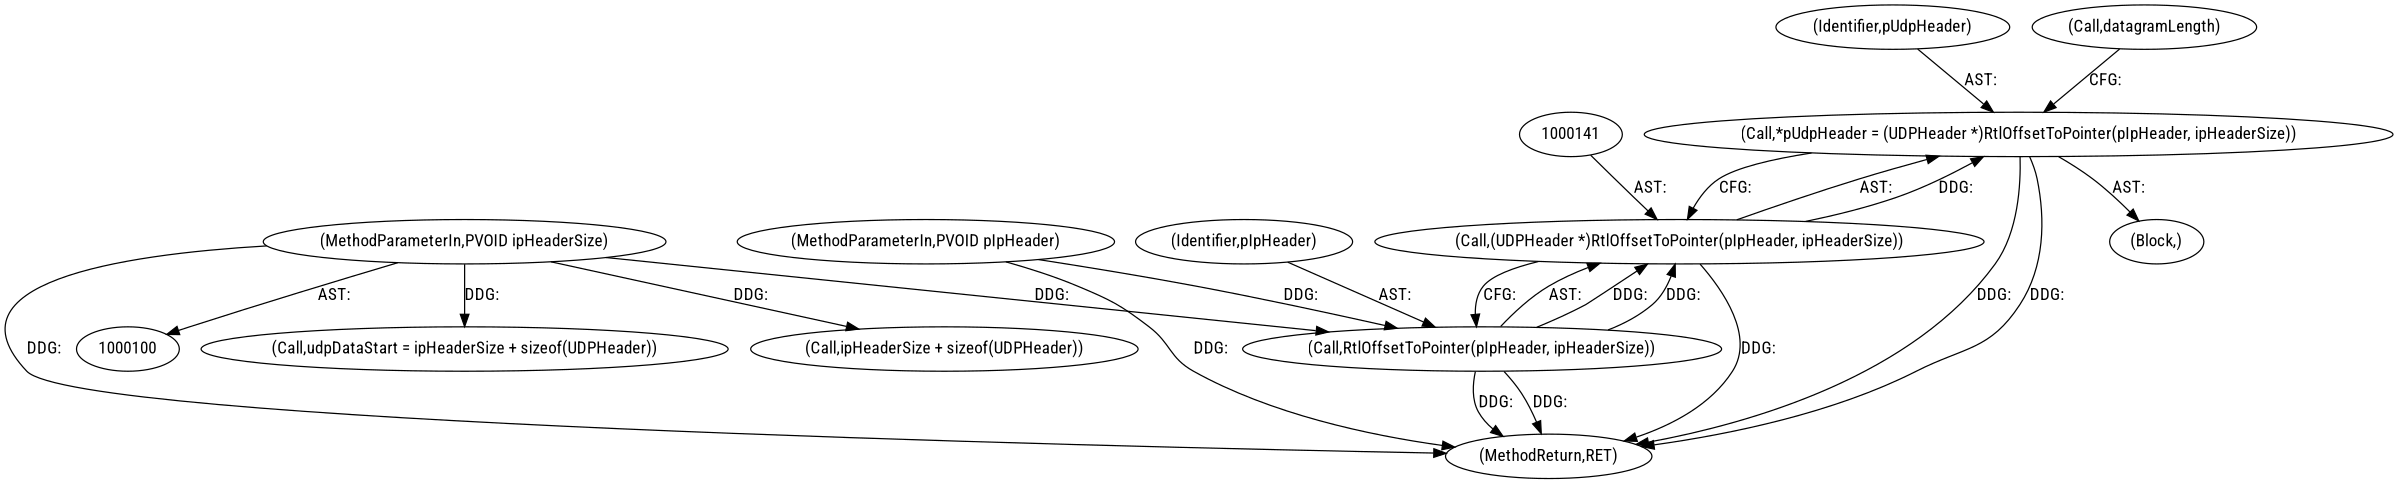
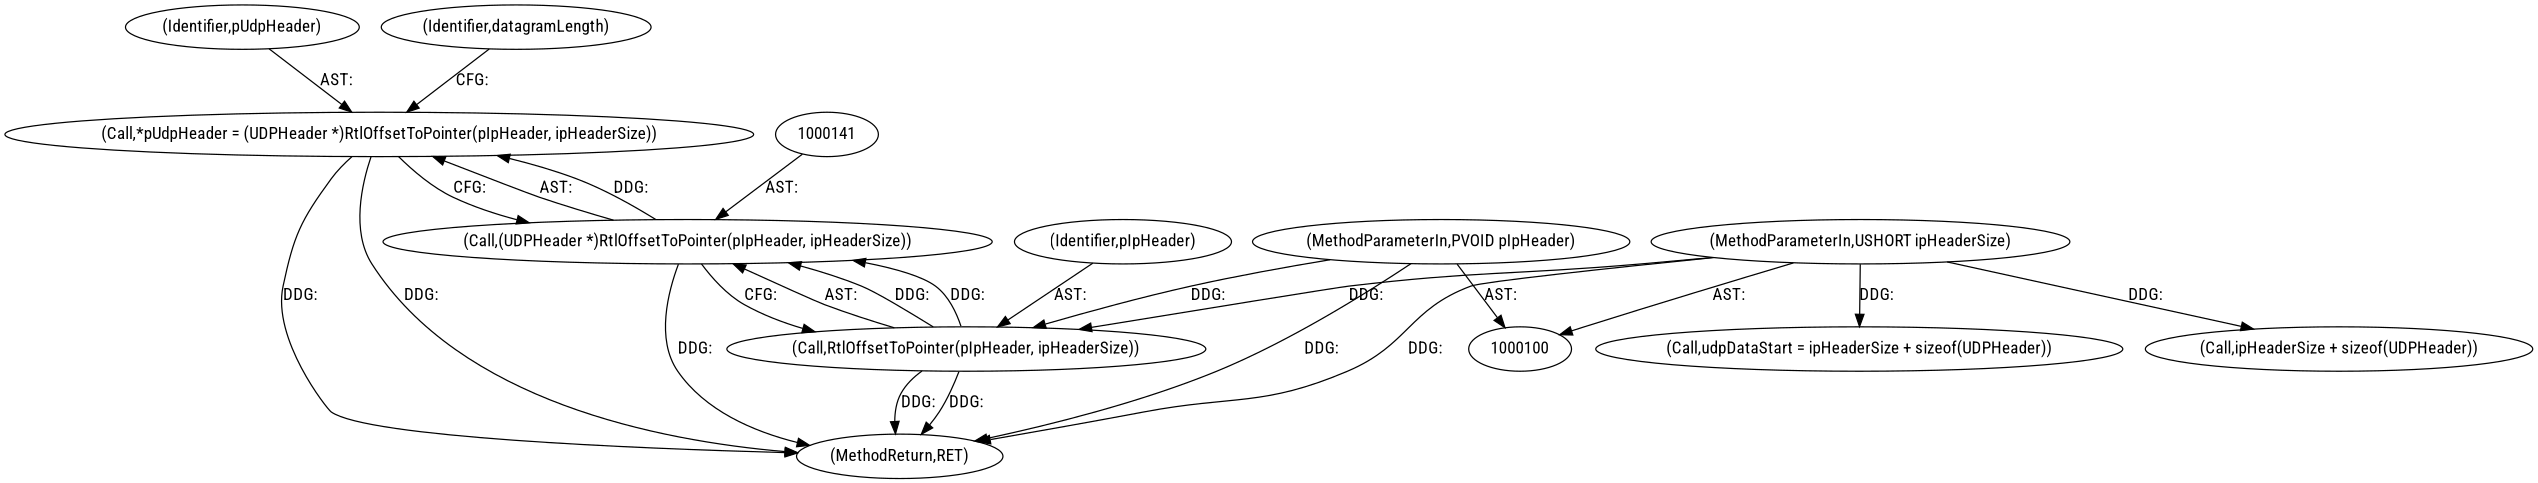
(2144, 27) -> (516, 27)
(465, 242) -> (1860, 242)
(2157, 242) -> none
none -> (1478, 292)
